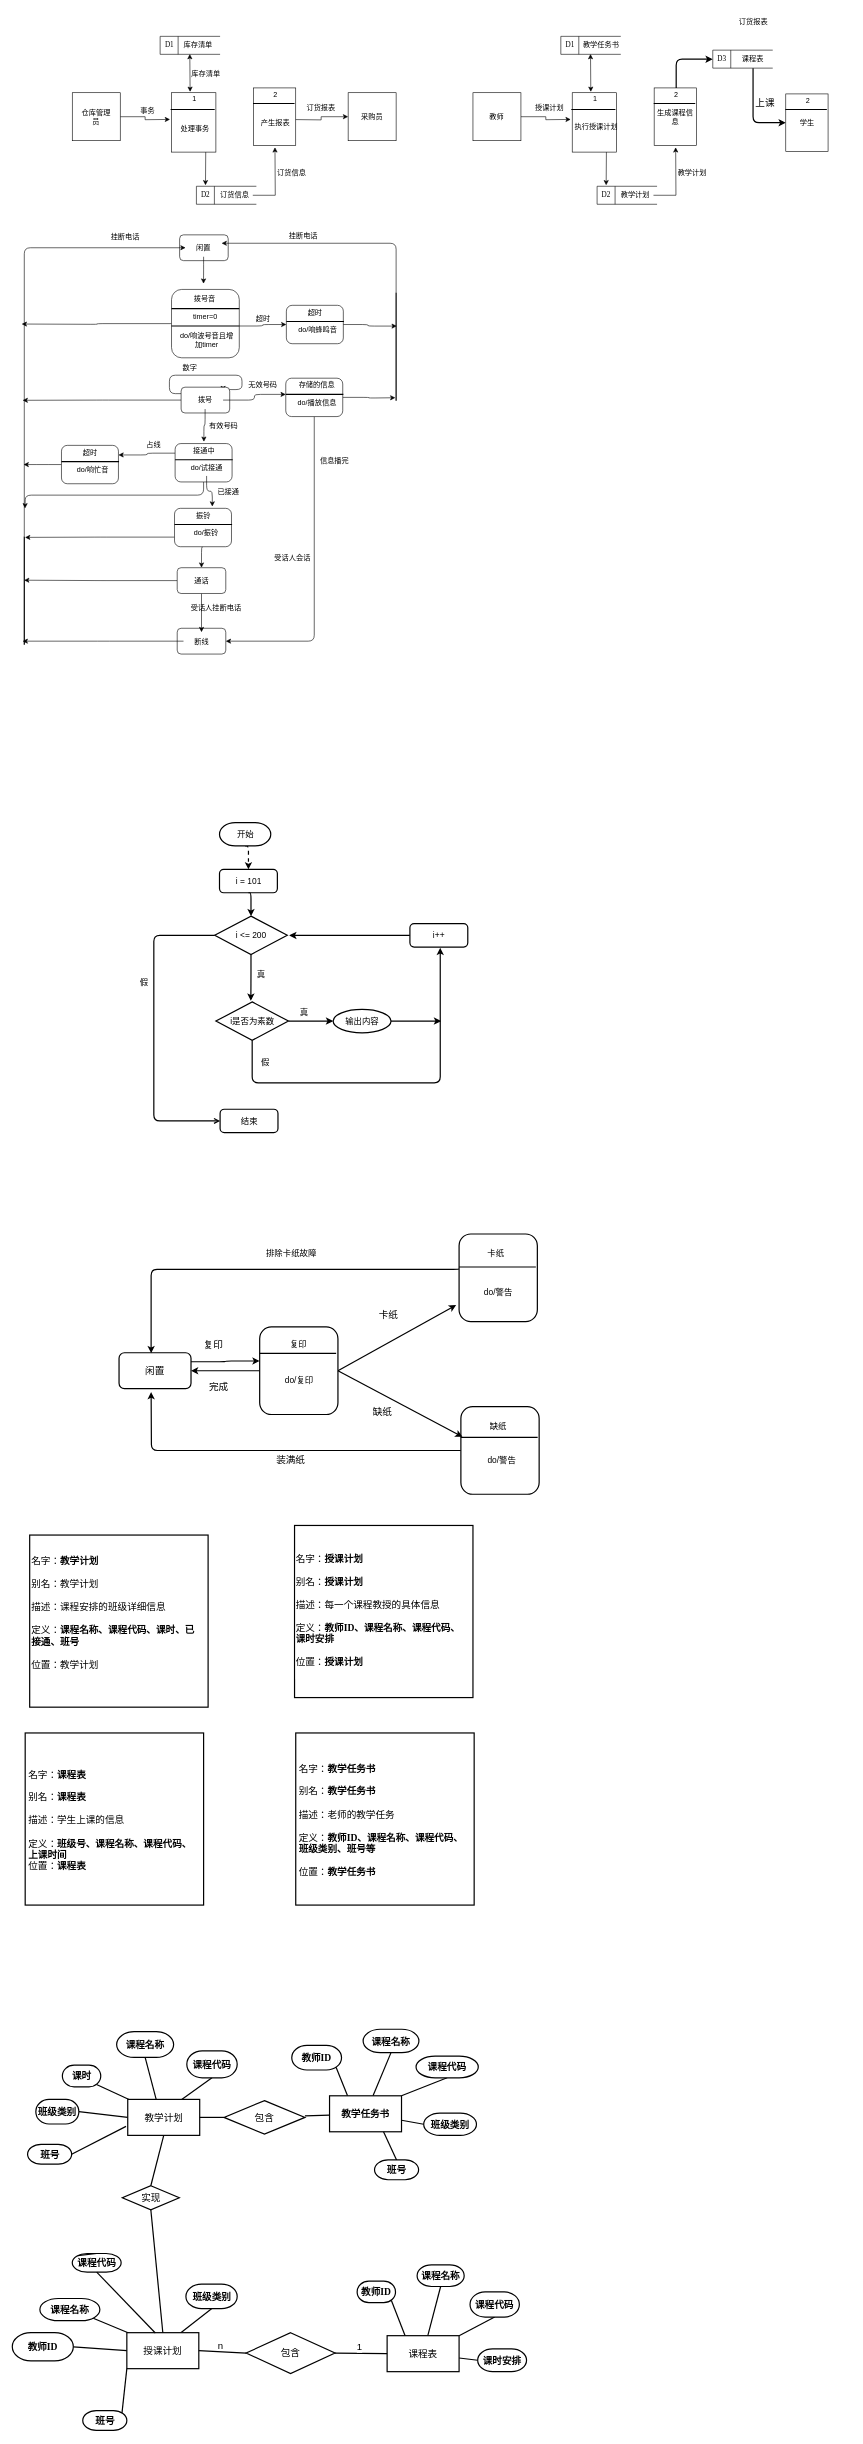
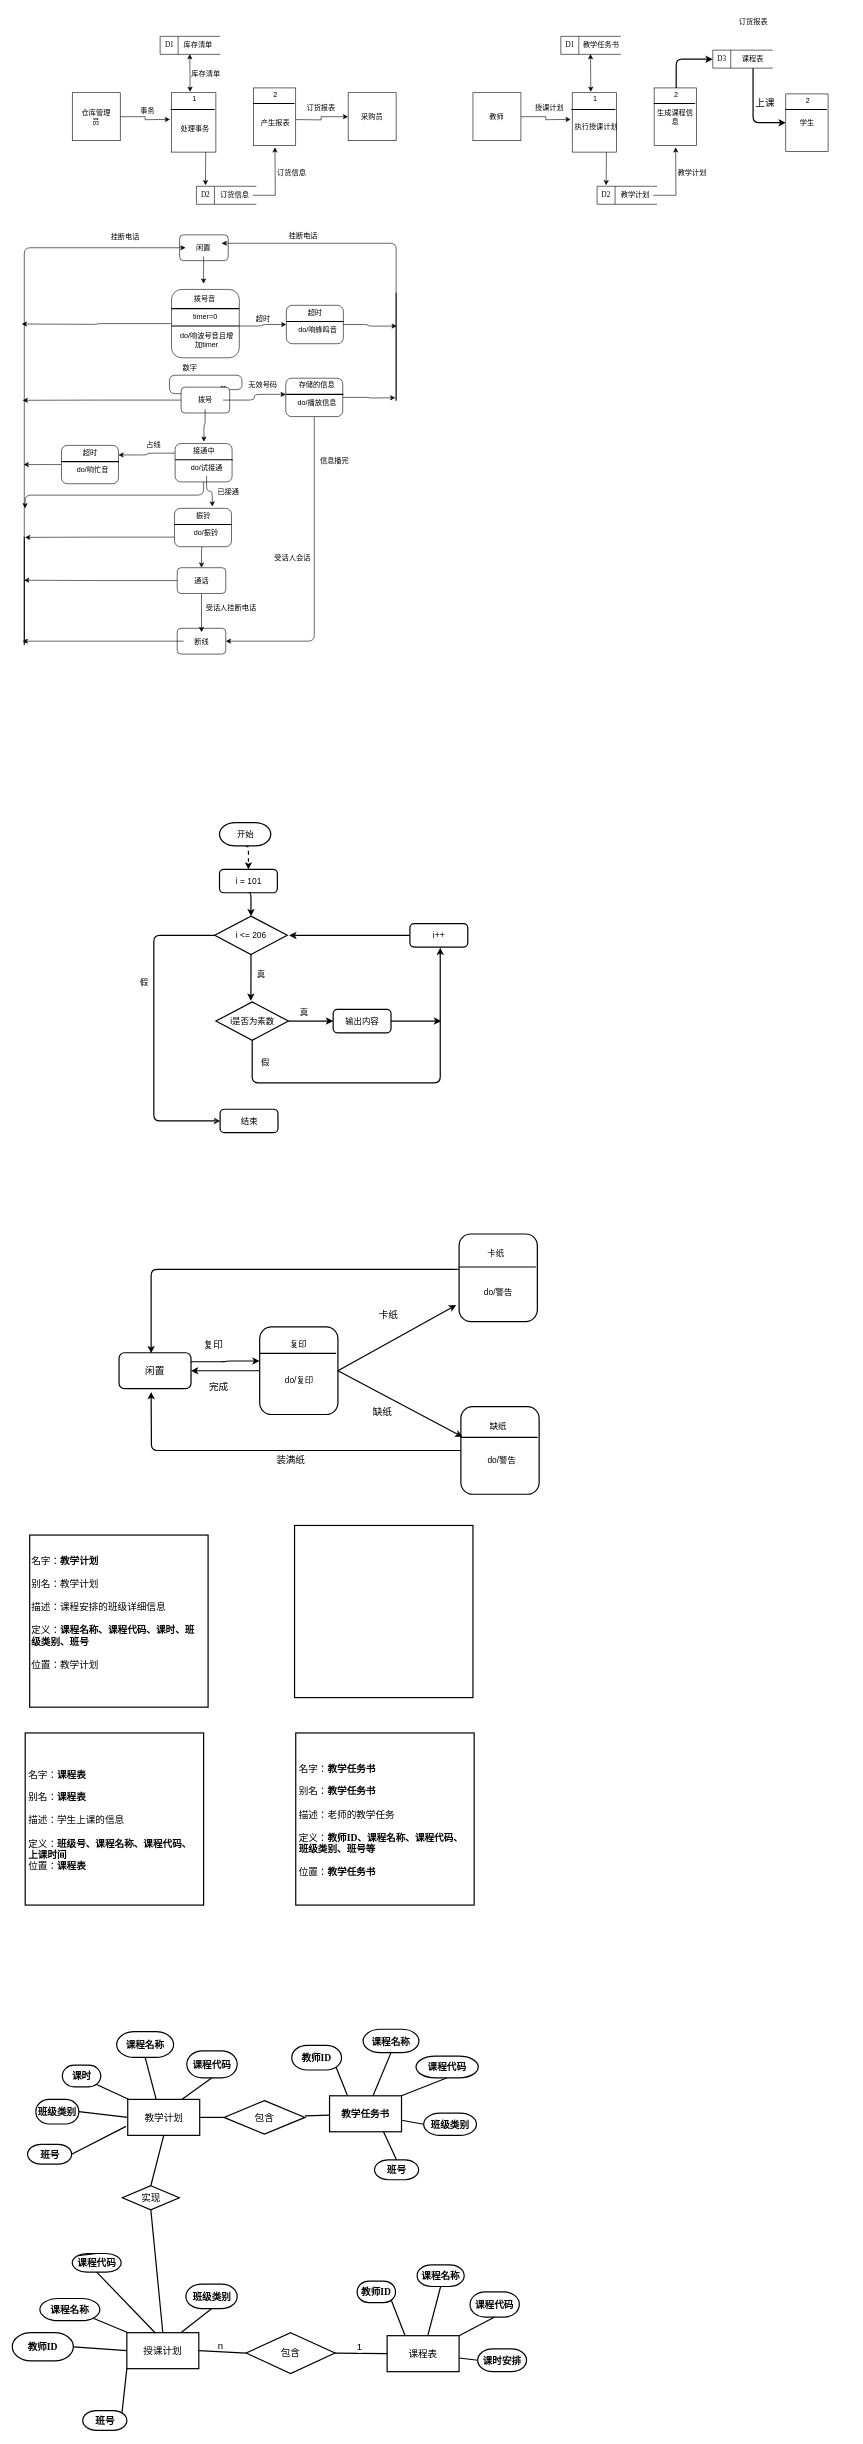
(224, 425) -> none
(216, 608) -> (231, 608)
(251, 935) -> (251, 935)
(362, 1021) -> (362, 1021)
(291, 1253) -> none
(381, 1616) -> none
(118, 1619) -> (118, 1619)
